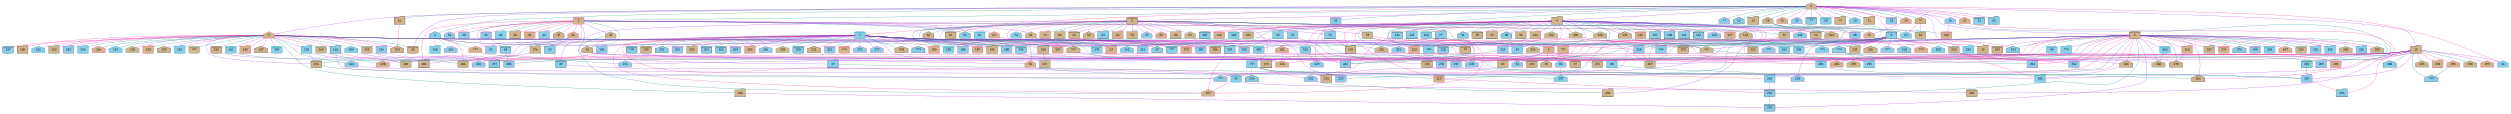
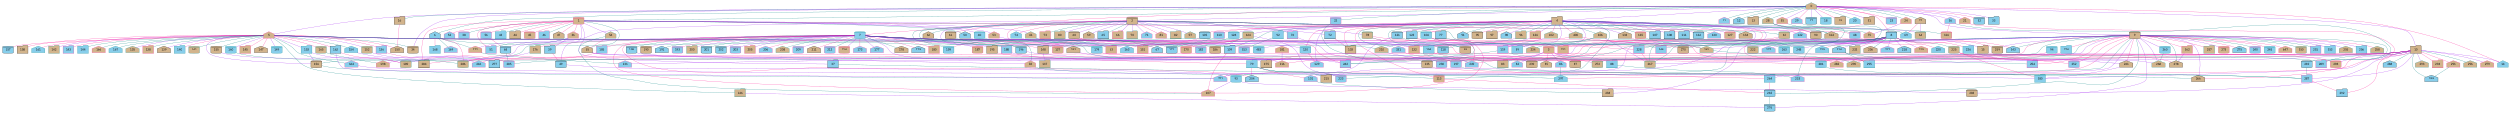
(1922, 15) -> (1892, 42)
(1516, 17) -> (1574, 42)
(1255, 32) -> (1147, 62)
(1219, 35) -> (1219, 35)
(2202, 39) -> (2202, 39)
(803, 42) -> none
none -> (1187, 43)
(798, 50) -> (798, 50)
(963, 50) -> none
(1143, 50) -> (1143, 50)
(1317, 60) -> none
none -> (2097, 74)
